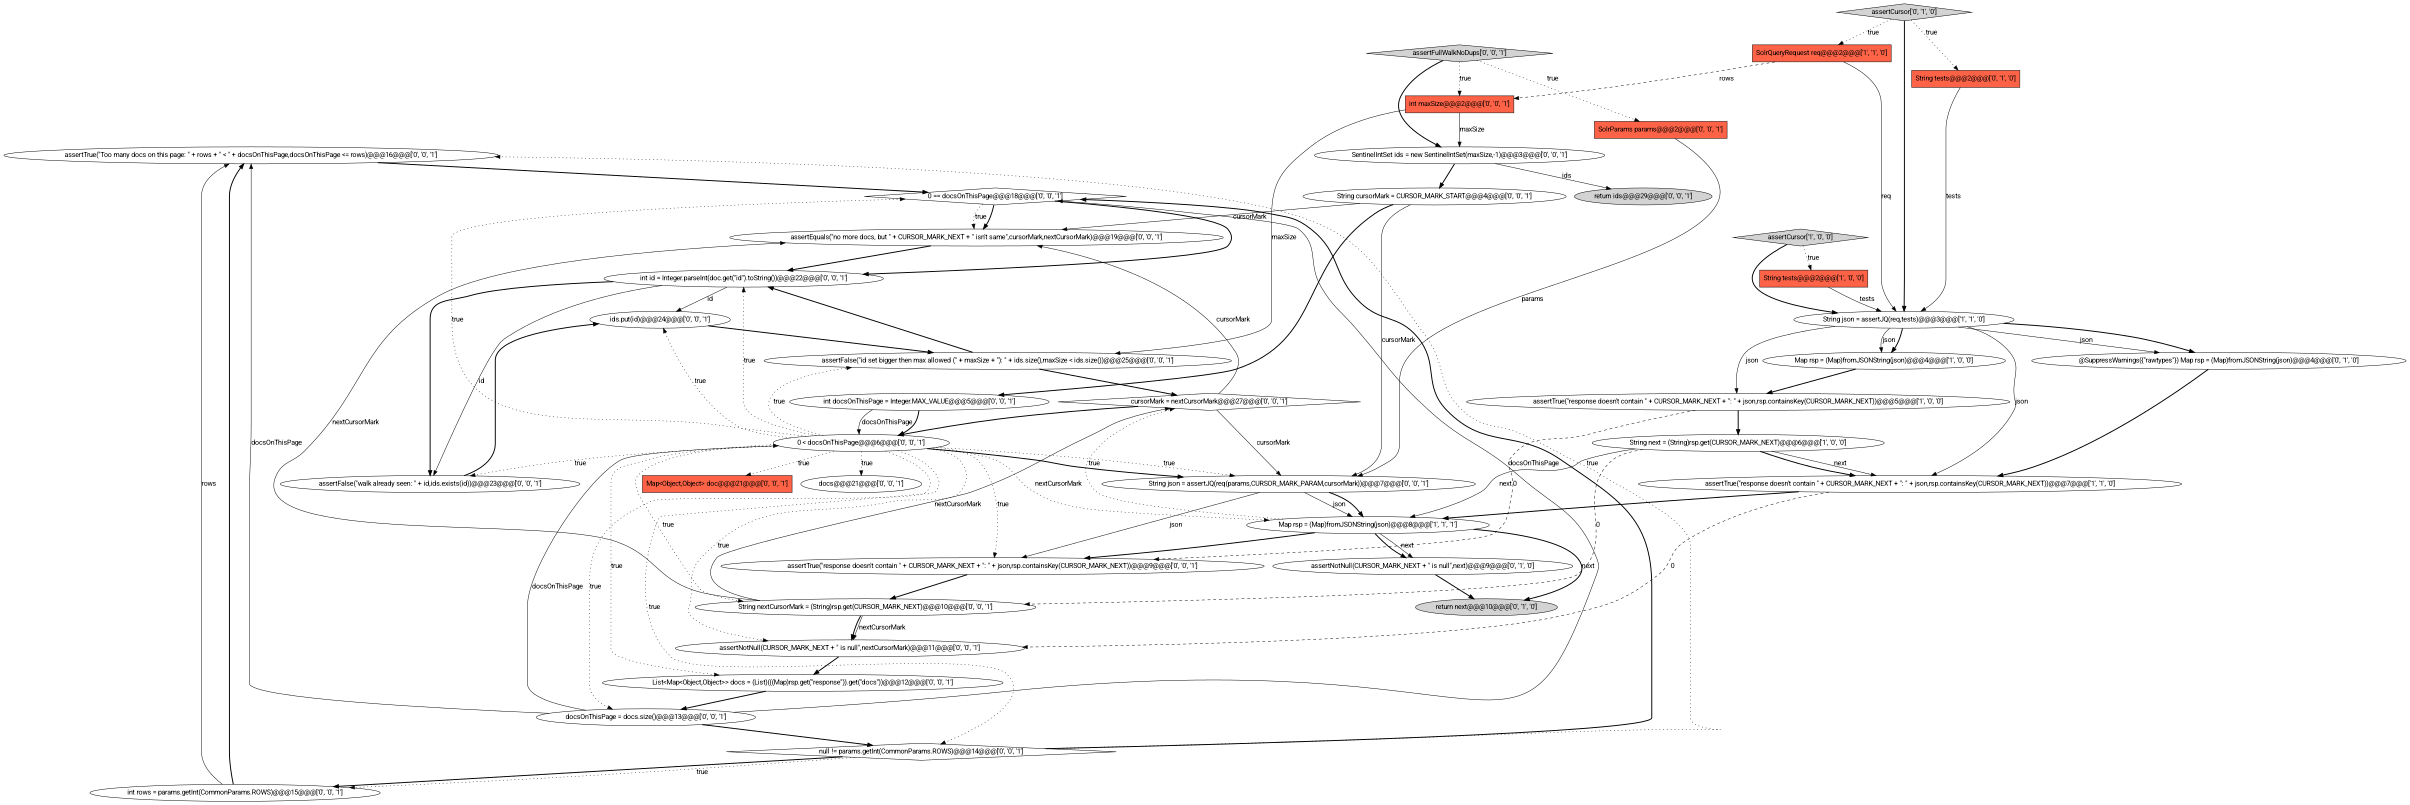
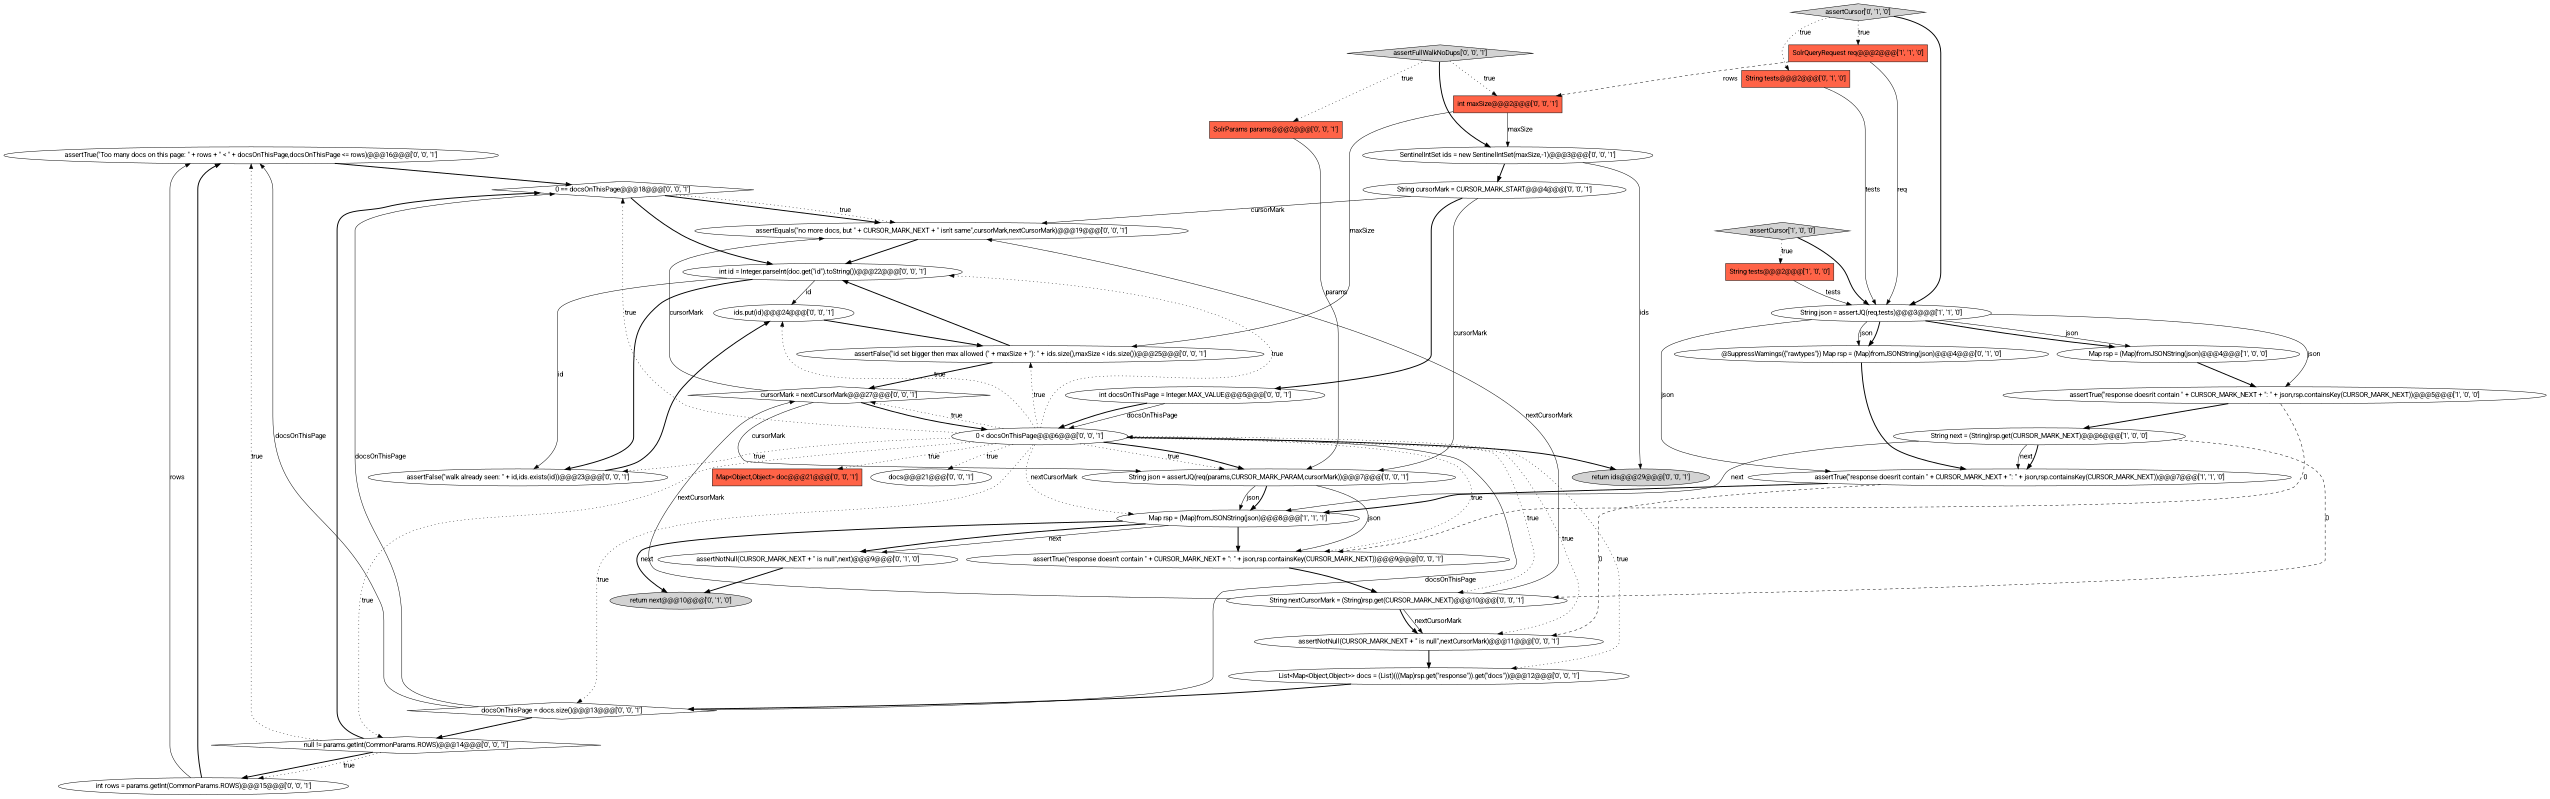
none -> (1370, 443)
(1123, 501) -> (939, 416)
(646, 717) -> (562, 711)
